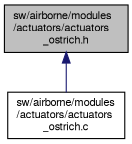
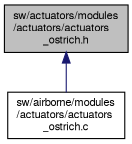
(66, 29) -> (66, 29)
